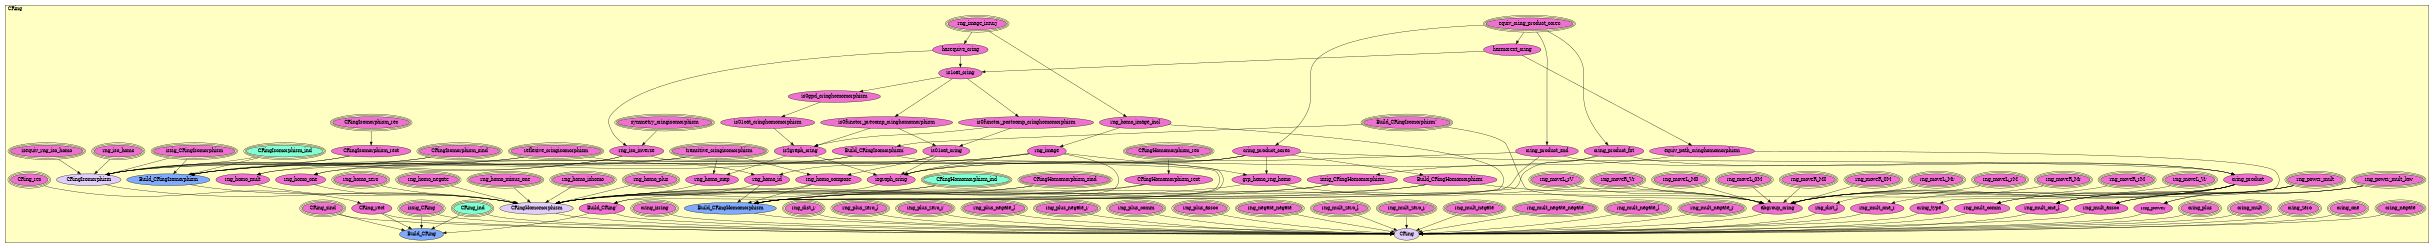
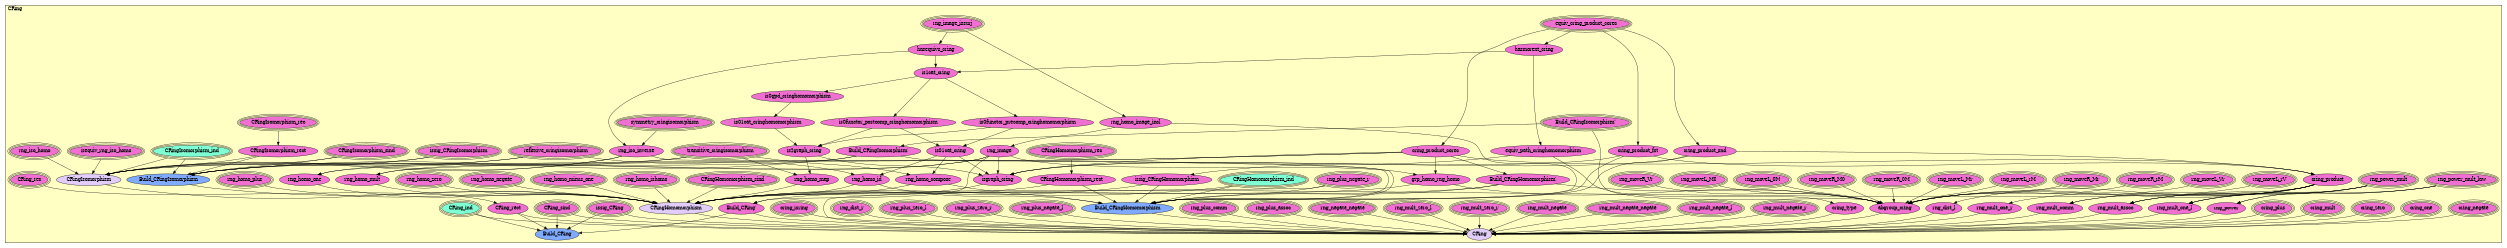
(895, 194) -> (1240, 195)
